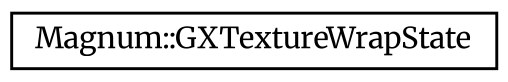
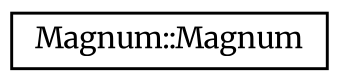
(254, 41) -> (169, 41)
